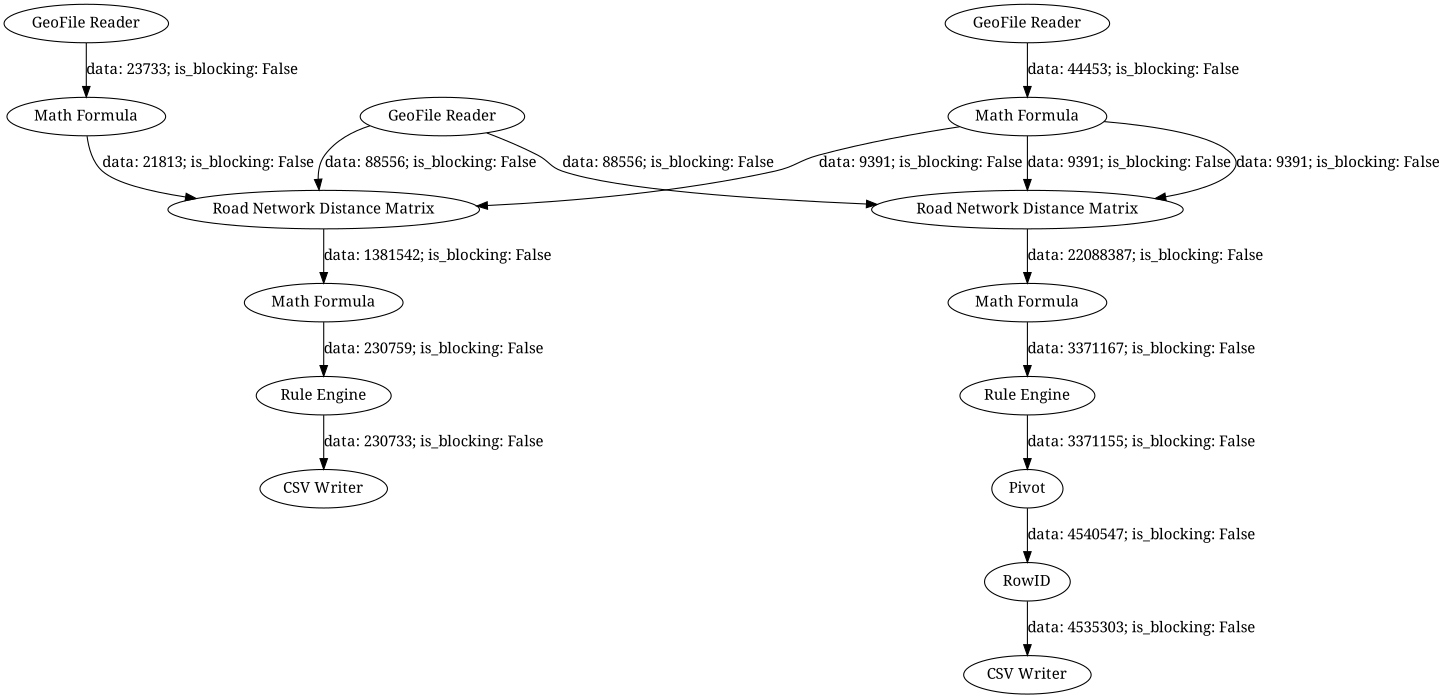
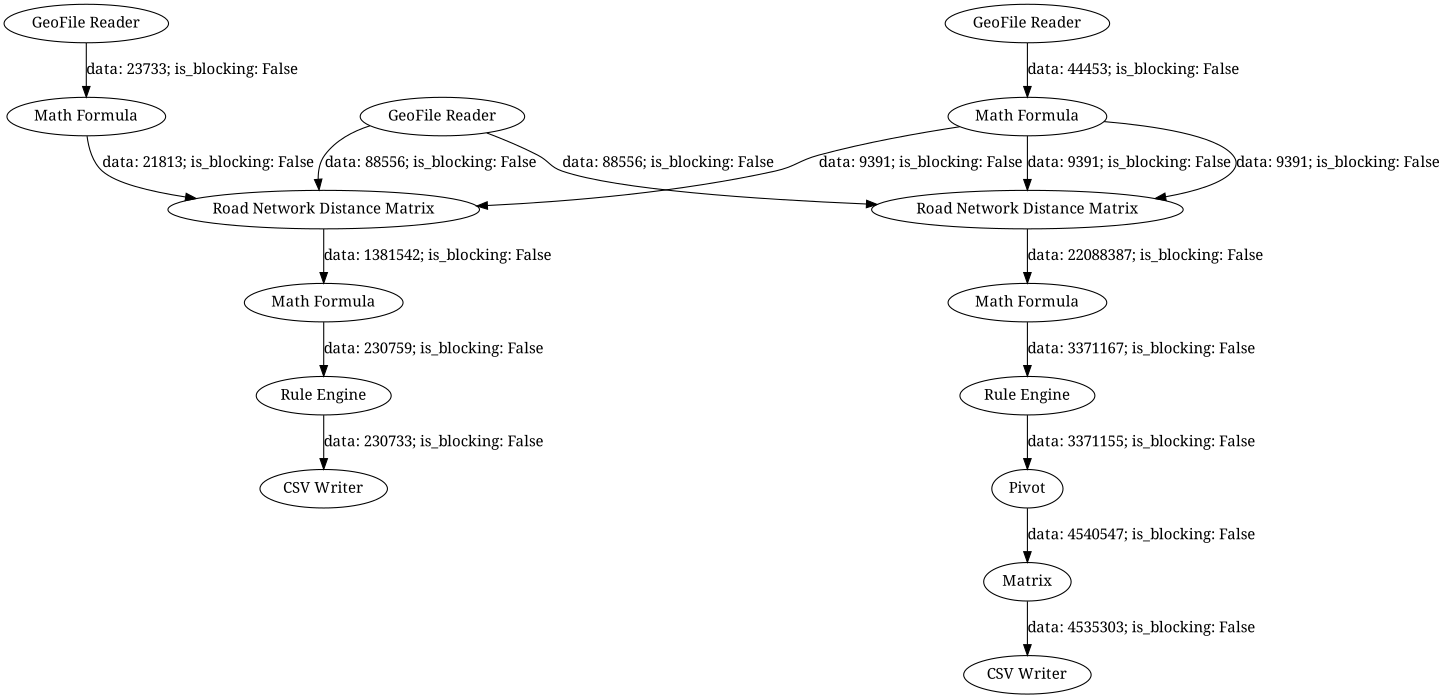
(1027, 582) -> (1027, 582)
